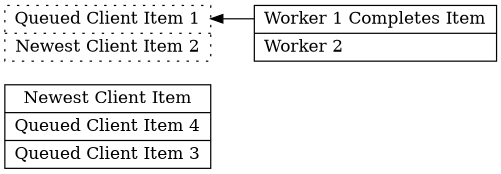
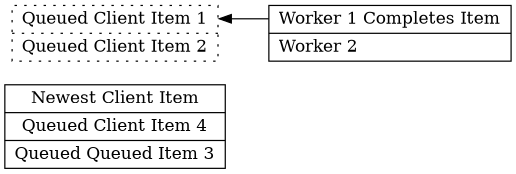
(108, 47) -> (115, 47)
(108, 154) -> (115, 154)
